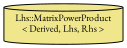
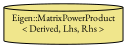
(63, 24) -> (63, 24)
